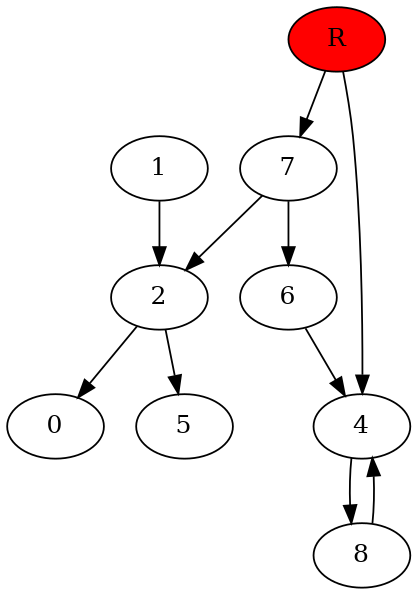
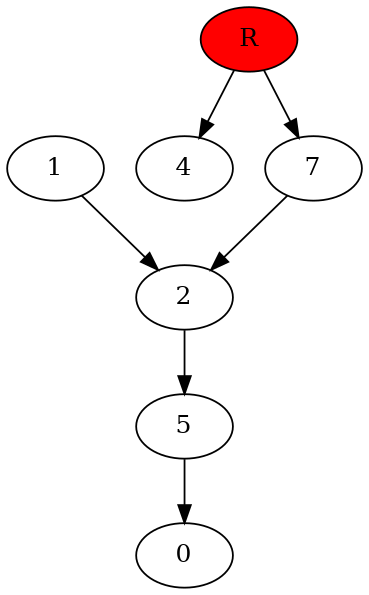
(288, 297) -> none
(113, 355) -> (185, 482)
(362, 555) -> none
